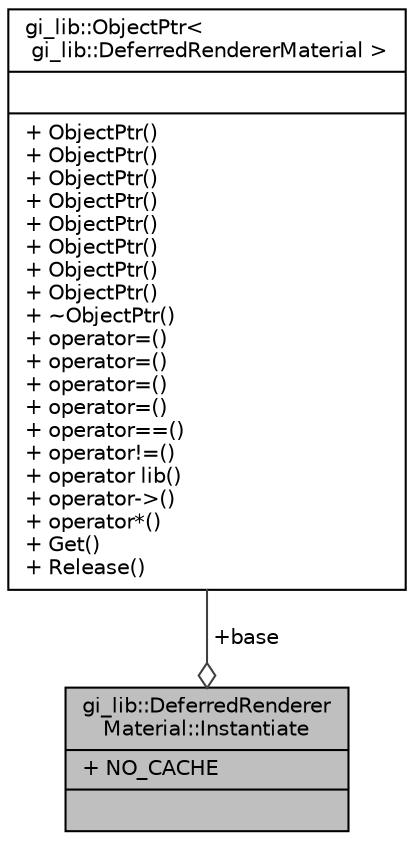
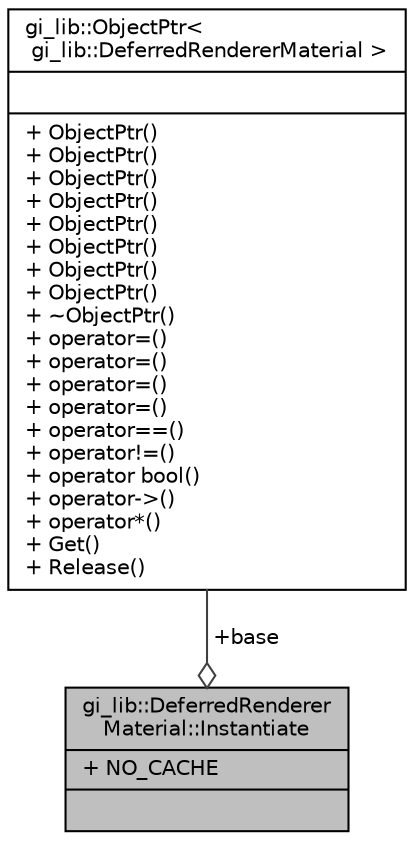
(104, 476) -> (113, 476)
